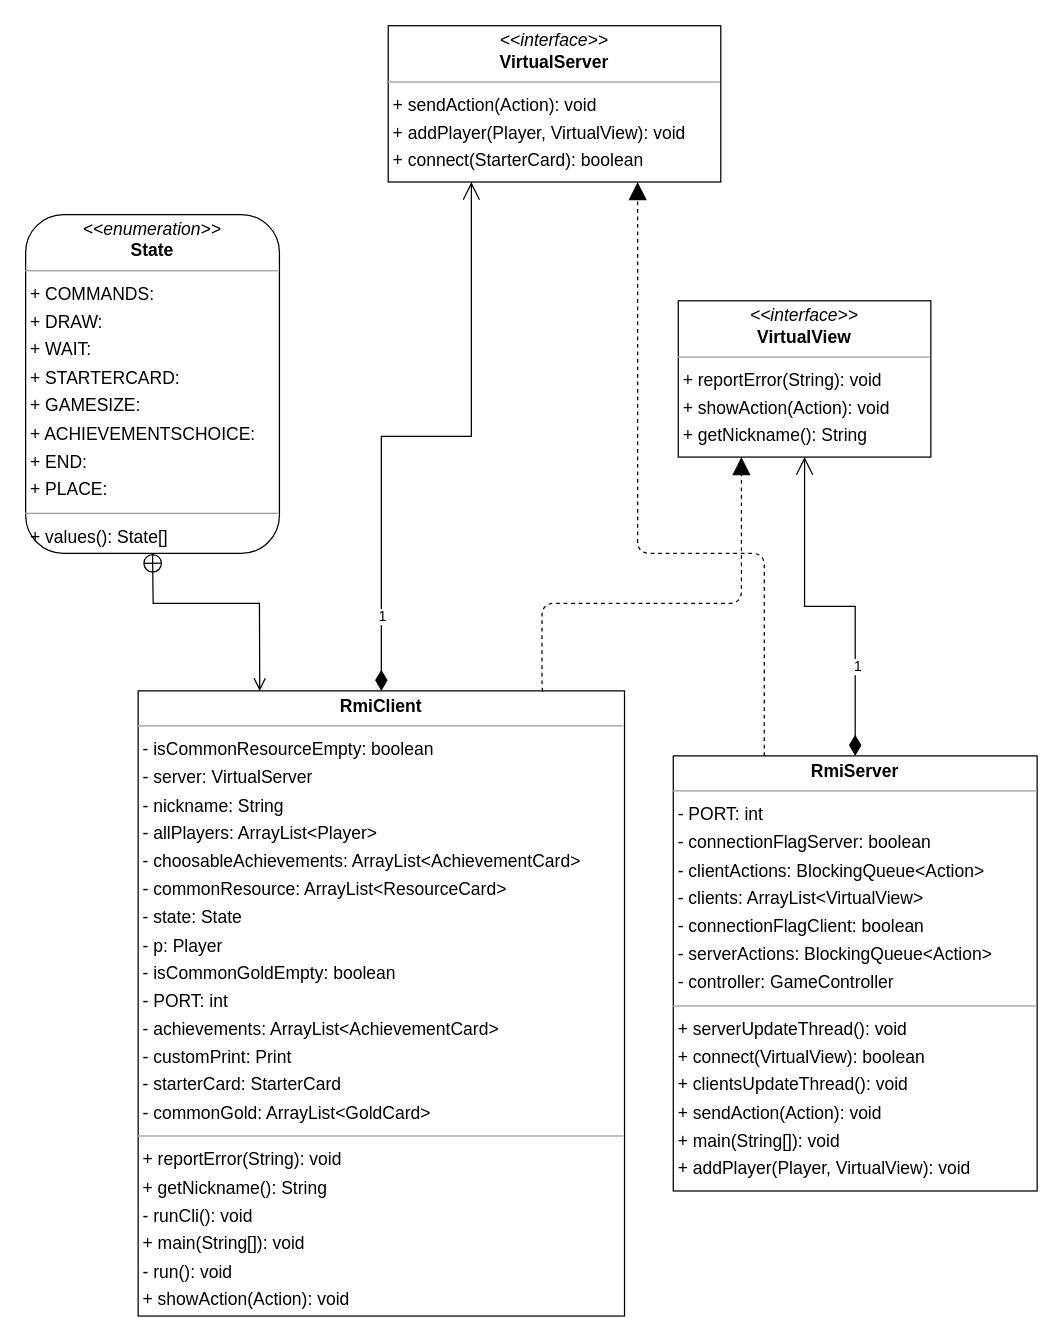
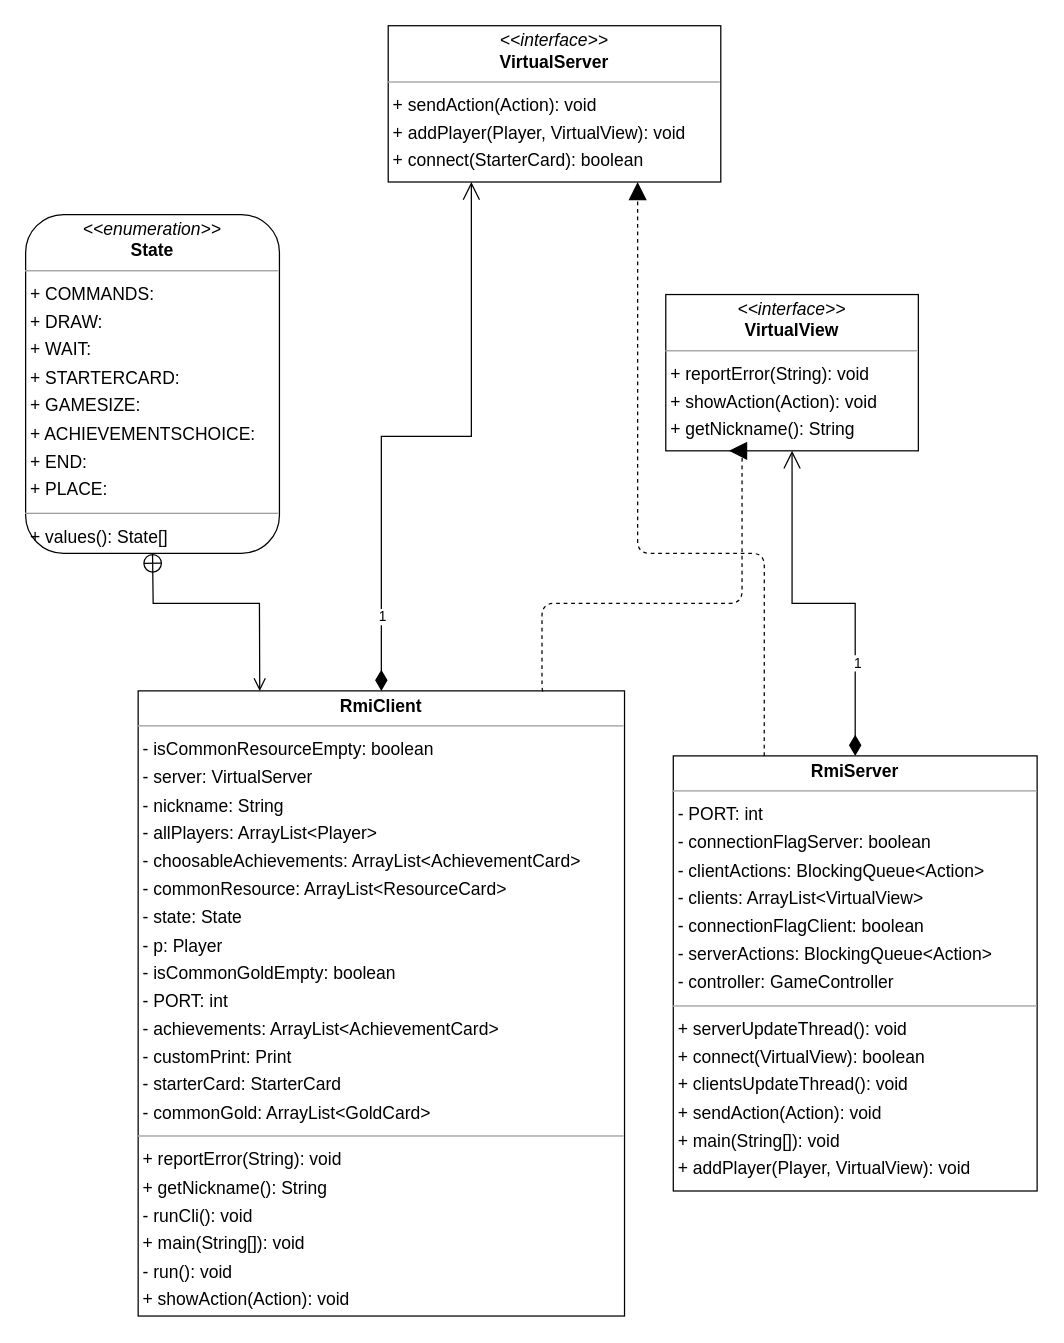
(804, 379) -> (792, 373)
